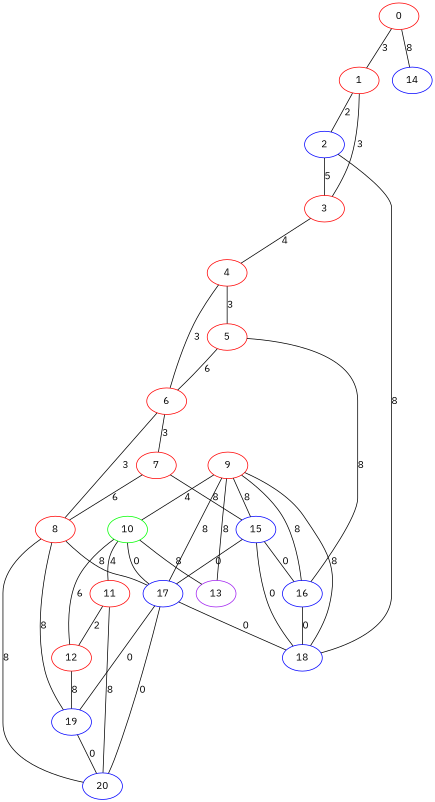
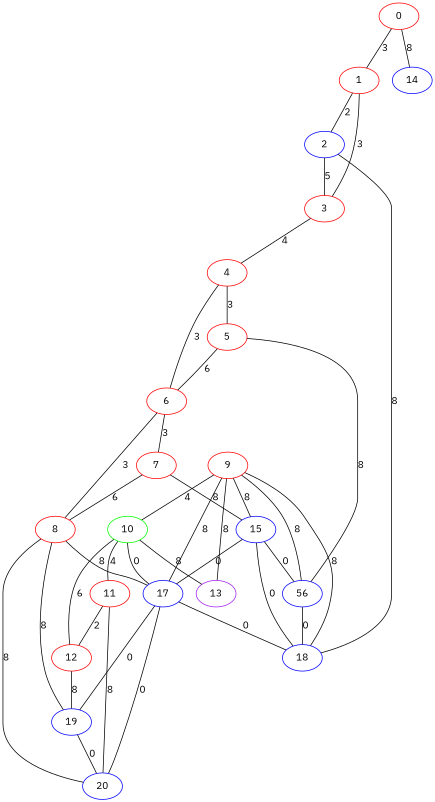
(302, 594) -> (302, 594)
